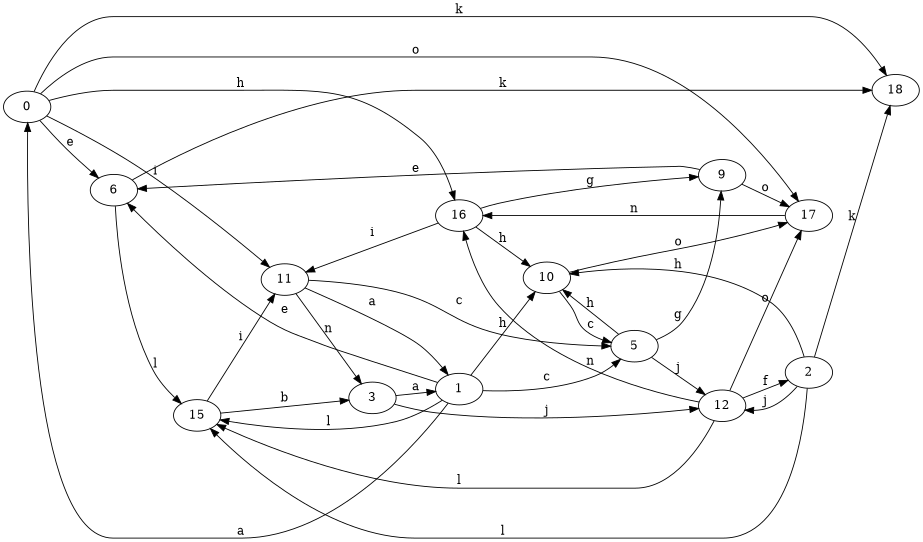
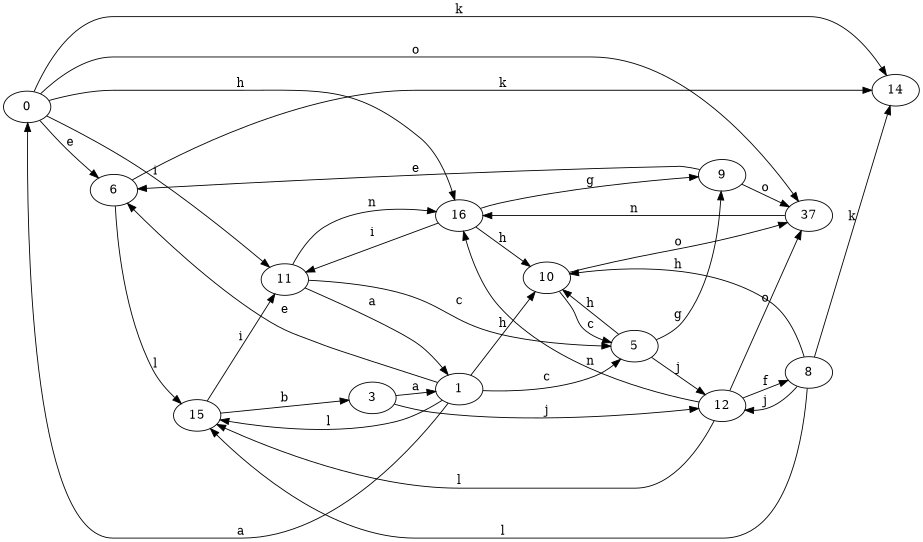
(896, 90) -> (896, 90)
(809, 216) -> (809, 216)
(326, 335) -> (350, 216)
(809, 372) -> (809, 372)
